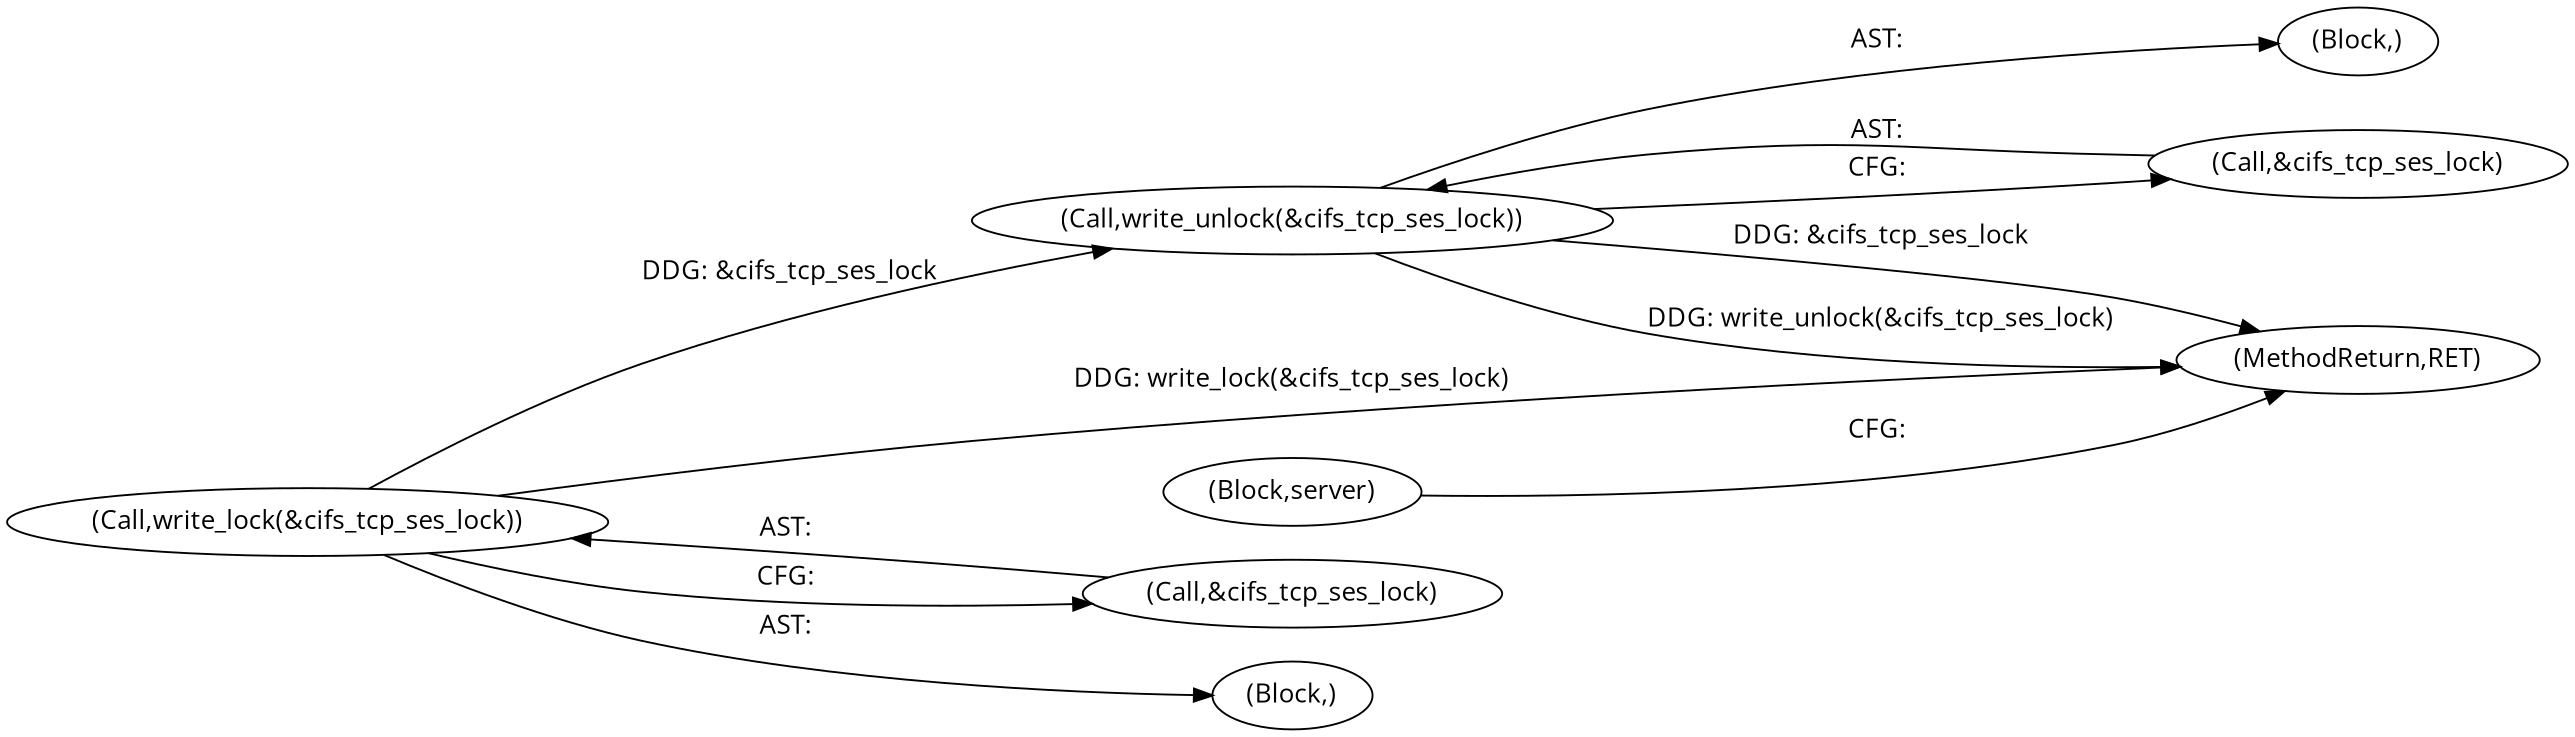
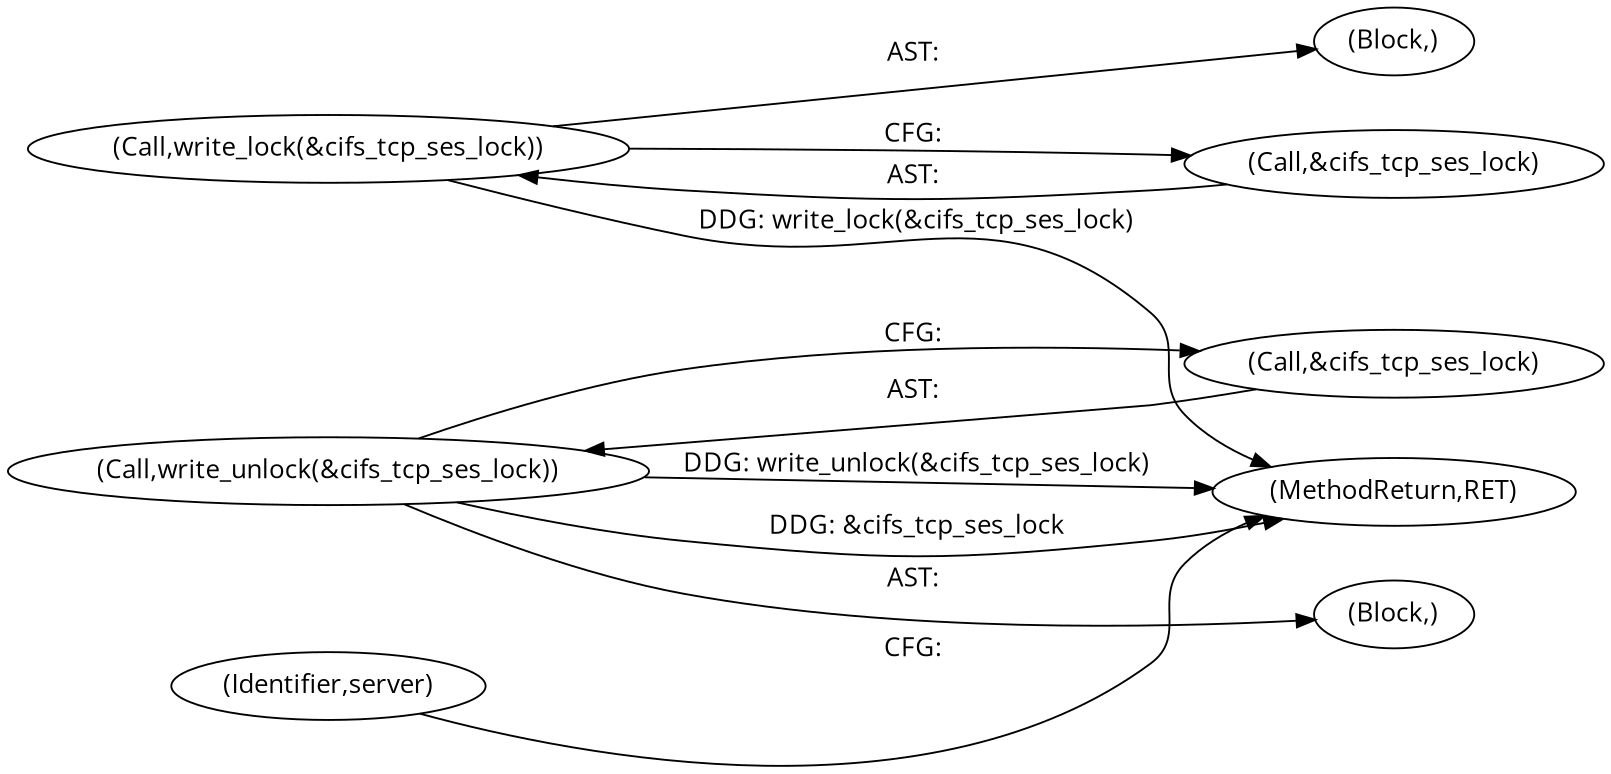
(720, 339) -> none
(1292, 492) -> (328, 686)
